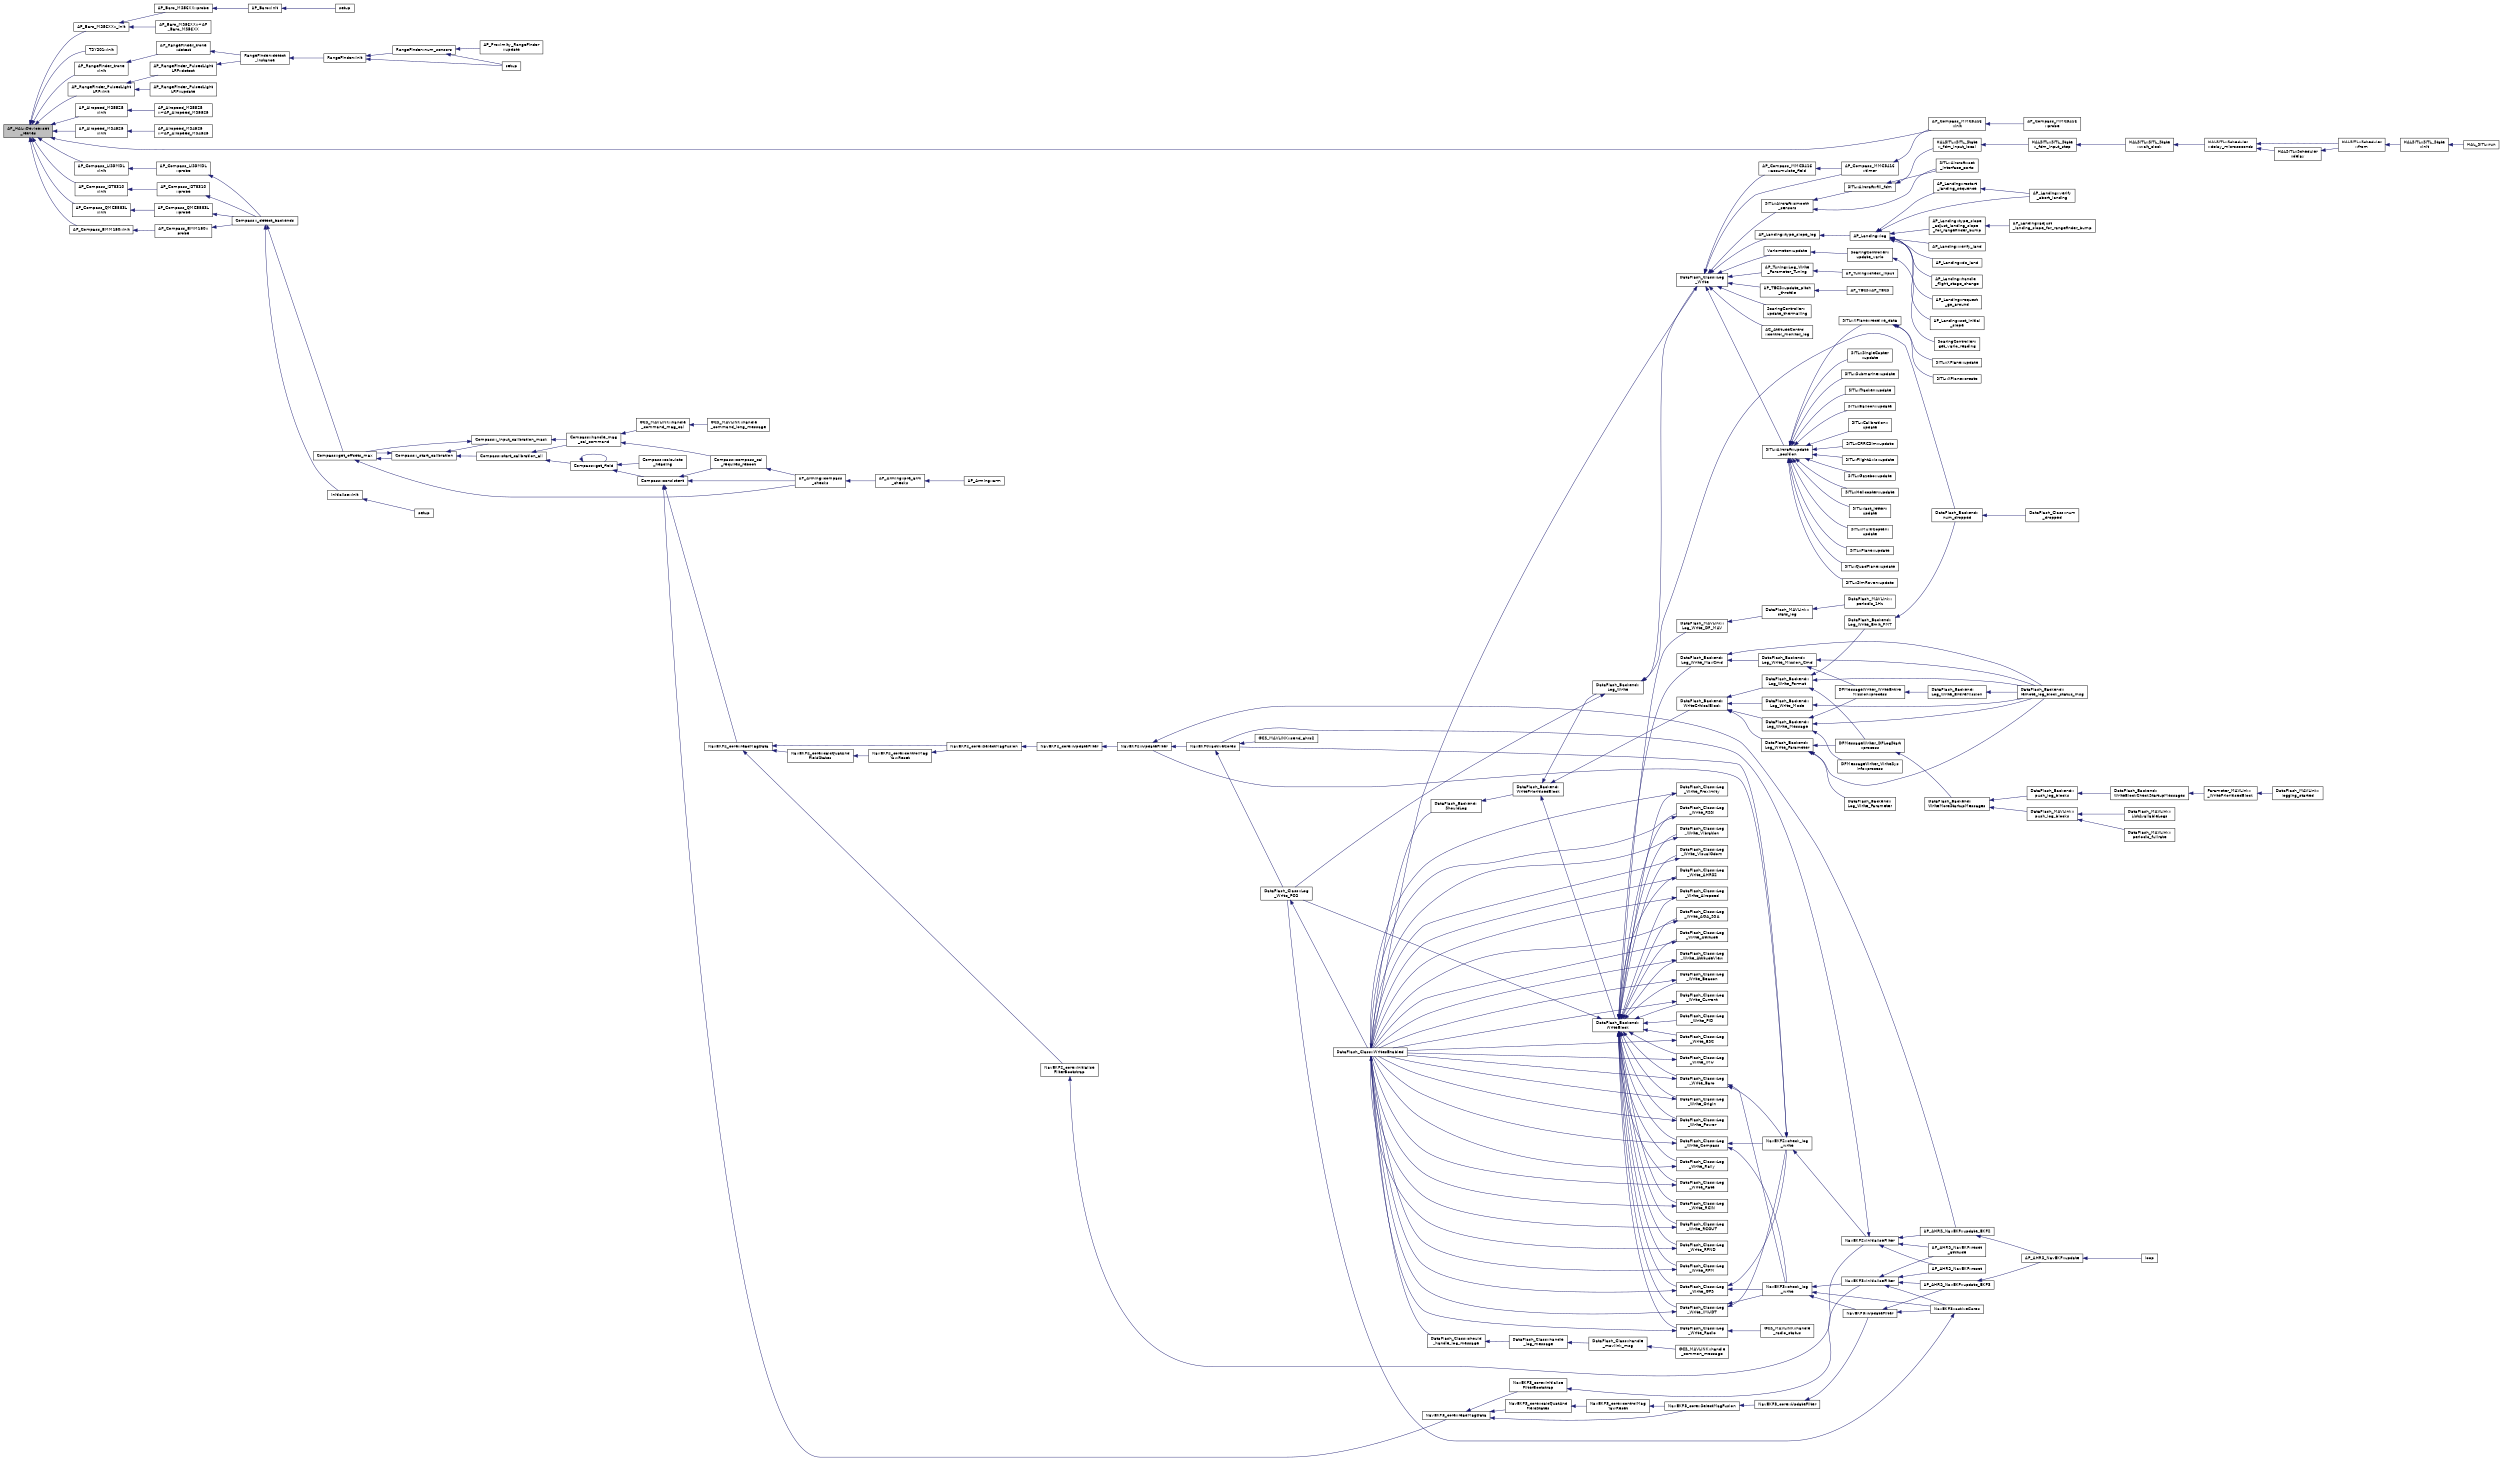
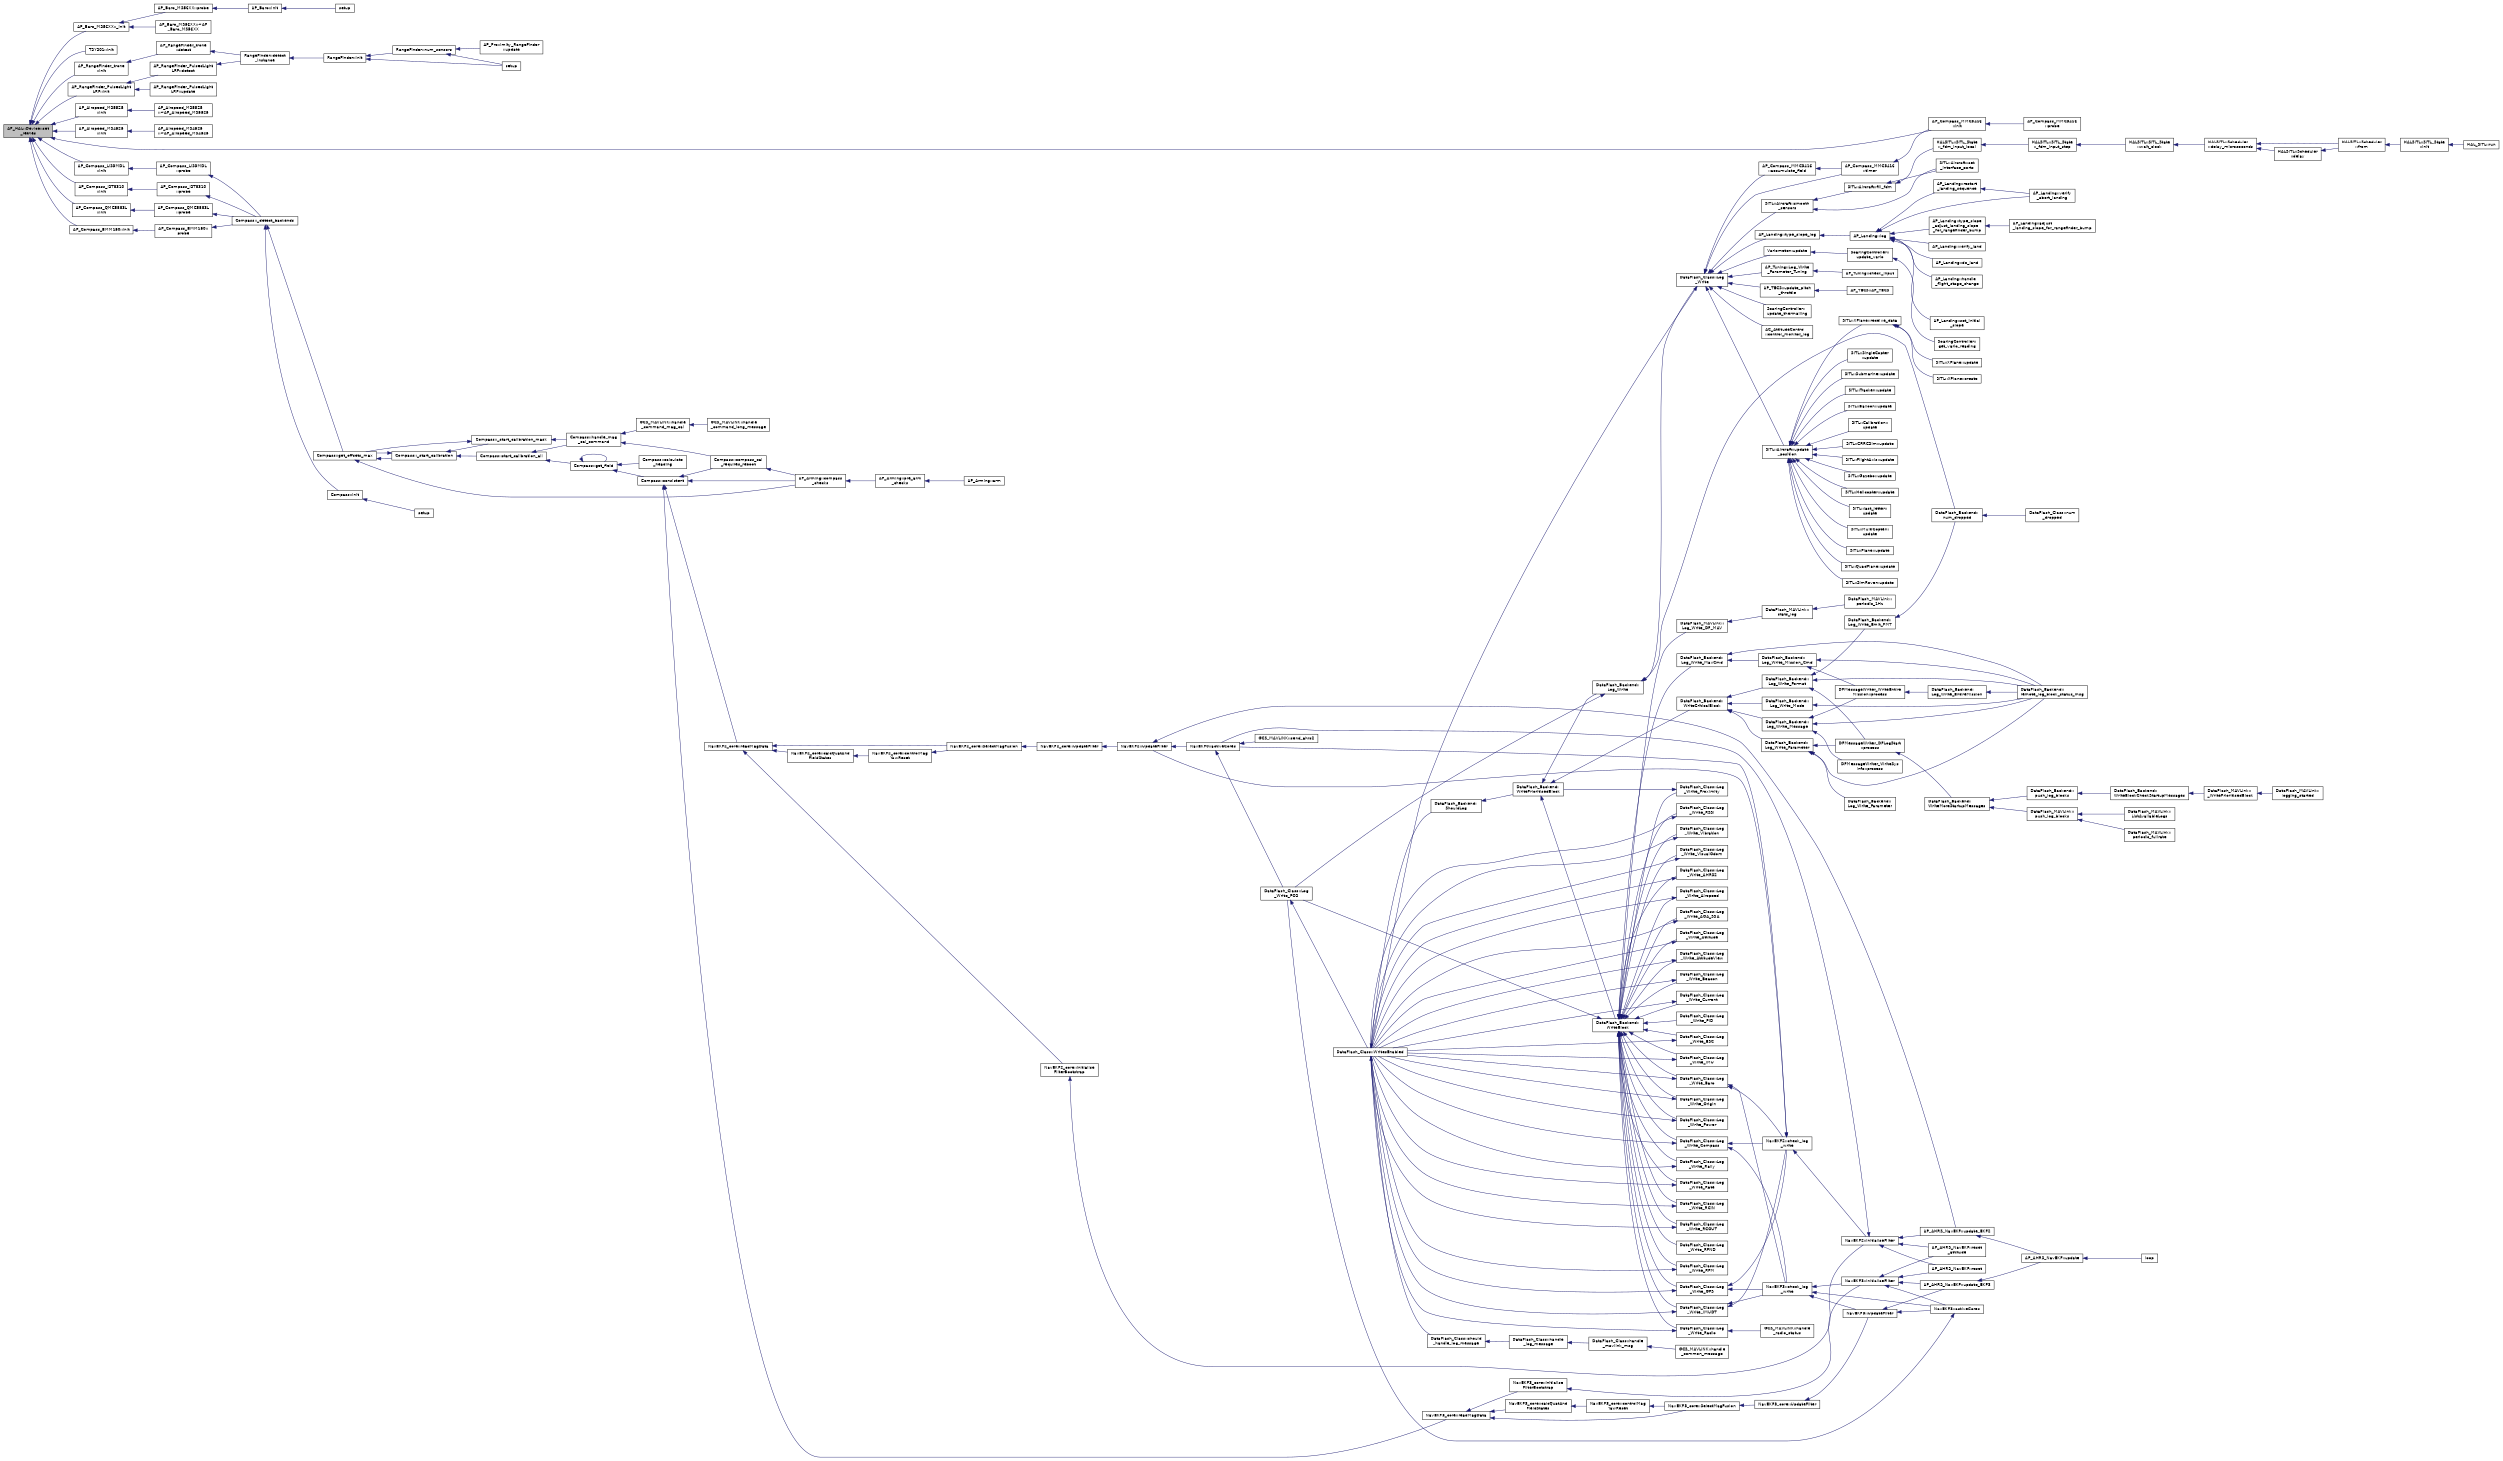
(1957, 302) -> none
(511, 440) -> (511, 440)
(345, 495) -> (345, 495)
(2231, 793) -> (2231, 793)
(1452, 850) -> (1618, 789)
(1458, 1233) -> none
